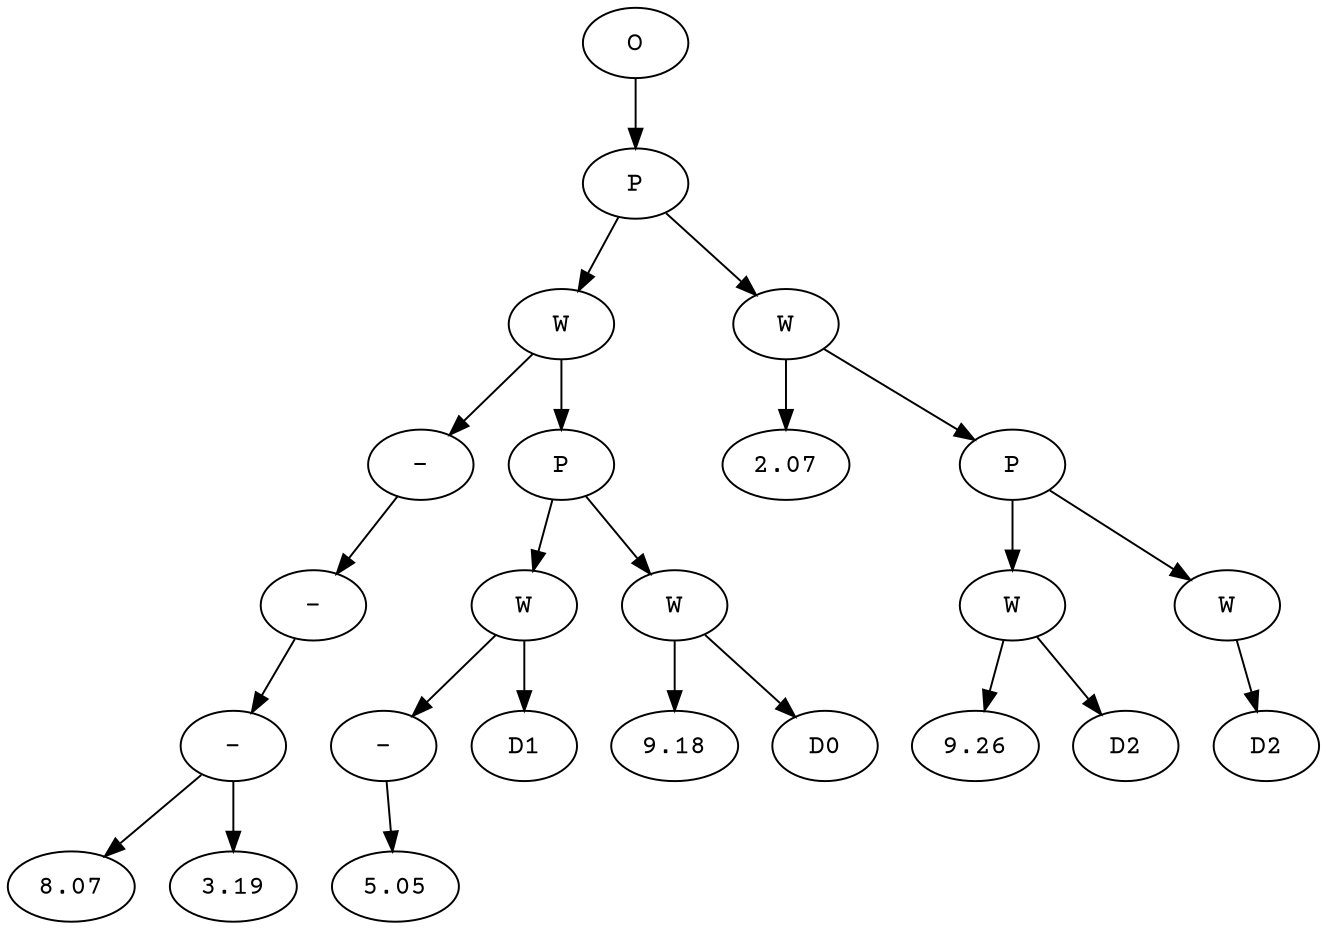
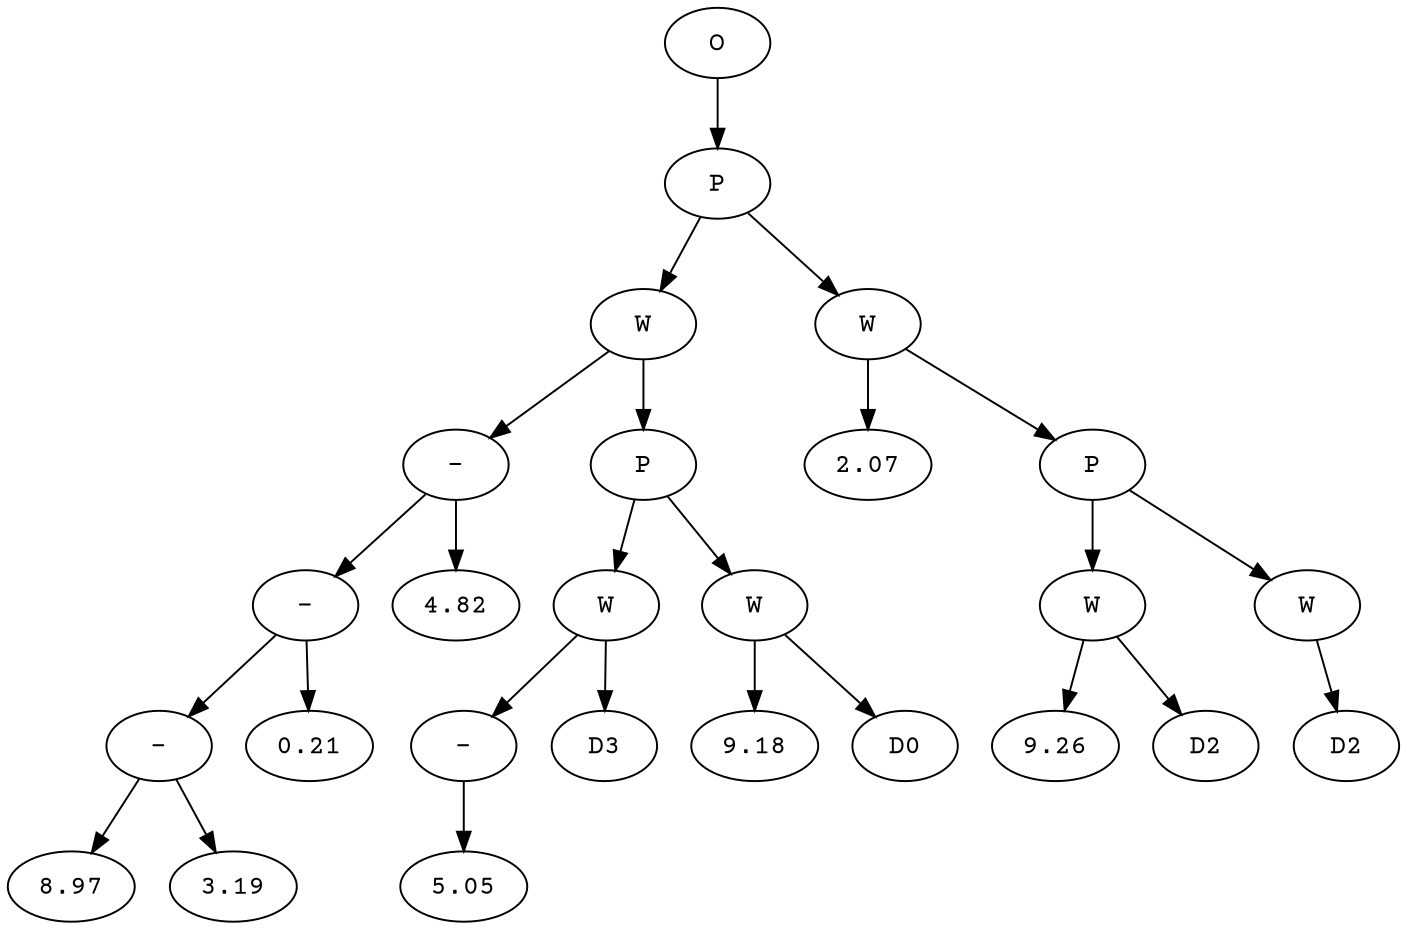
none -> (456, 605)
none -> (310, 746)
(524, 746) -> (604, 746)
(71, 887) -> (71, 887)
